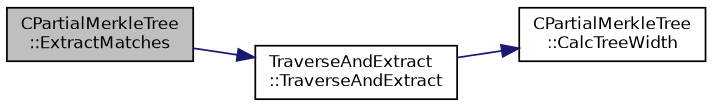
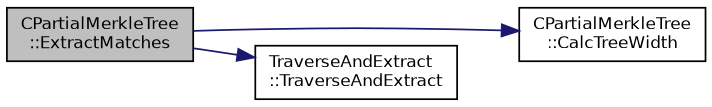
(480, 54) -> (348, 28)
